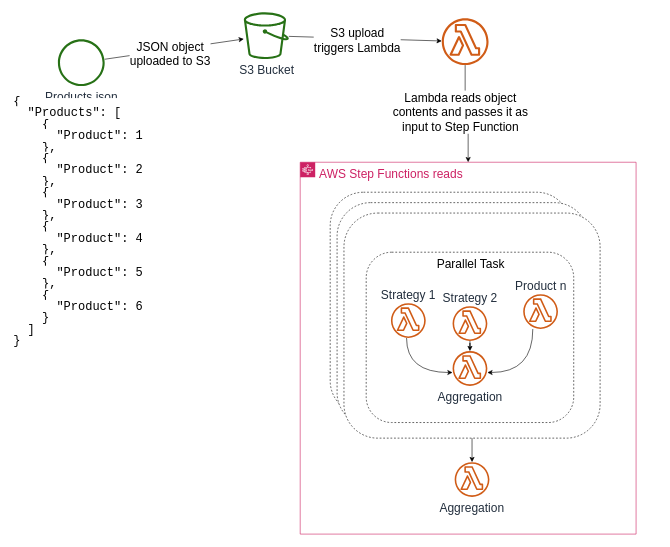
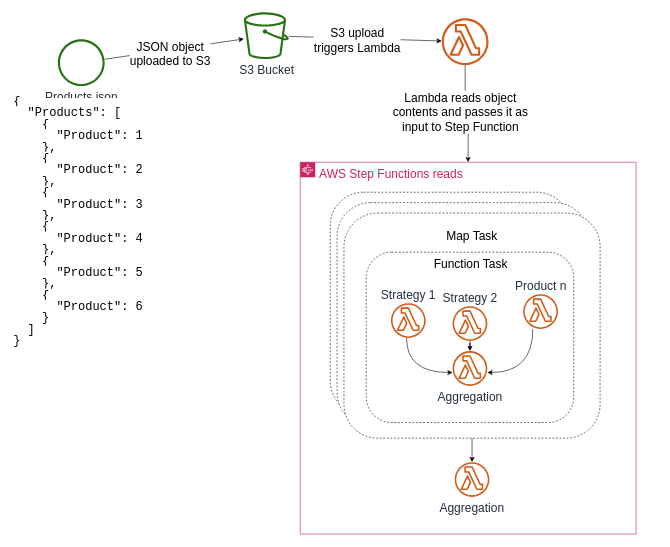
none -> (472, 236)
(471, 264) -> (471, 264)
